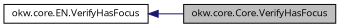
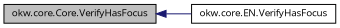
(171, 14) -> (179, 14)
